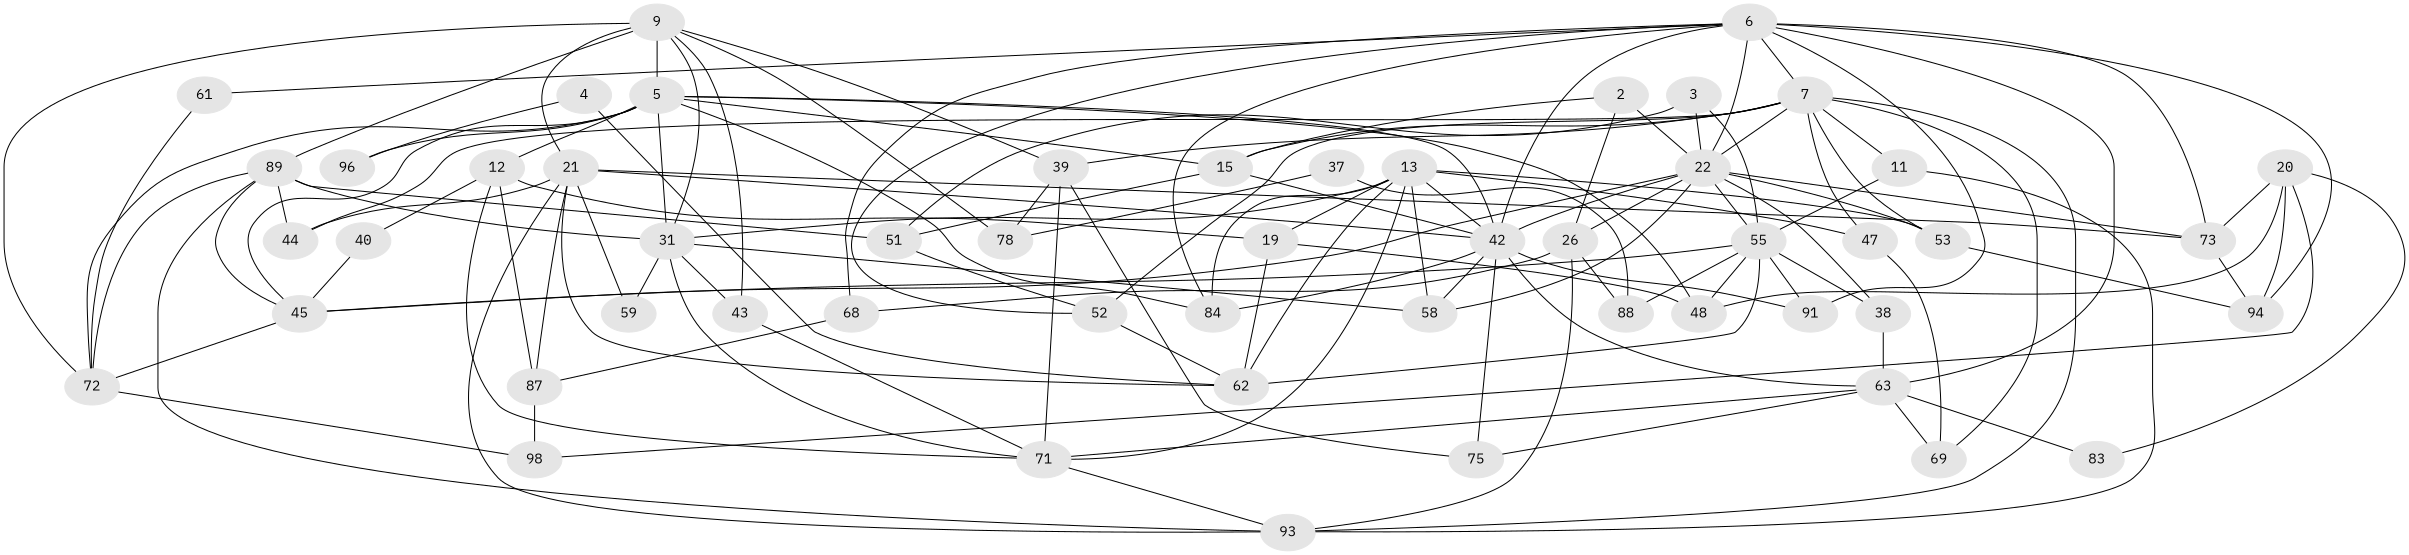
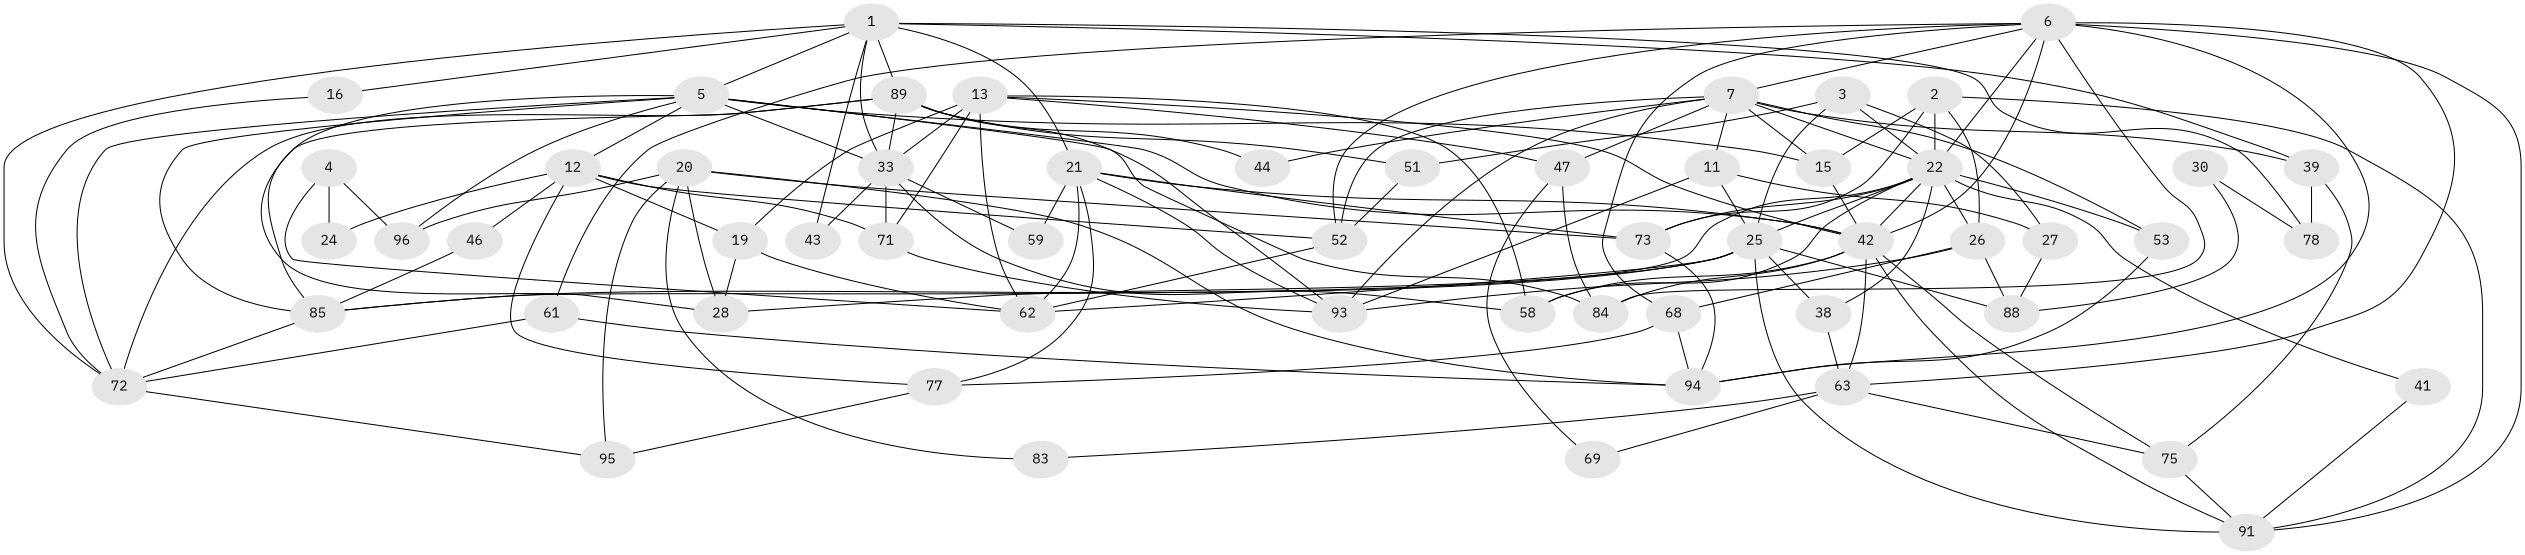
(657, 22) -> (872, 22)
(2114, 70) -> (1861, 186)
none -> (335, 95)
(1337, 168) -> (2200, 168)
(1693, 192) -> none
none -> (2426, 196)
(1087, 197) -> none
none -> (546, 198)
(1264, 202) -> (1569, 243)
(431, 204) -> none
none -> (954, 212)
(2036, 235) -> none
none -> (329, 241)
(363, 241) -> (475, 241)
(667, 241) -> (886, 168)
(1759, 241) -> (1755, 241)
none -> (2050, 241)
(300, 314) -> (318, 314)
(1699, 314) -> (721, 314)
(1052, 320) -> none
none -> (1683, 350)
none -> (1121, 363)
(535, 387) -> (935, 387)
(892, 387) -> none
none -> (2423, 387)
(1464, 423) -> none
(535, 460) -> (608, 460)
none -> (2208, 496)
